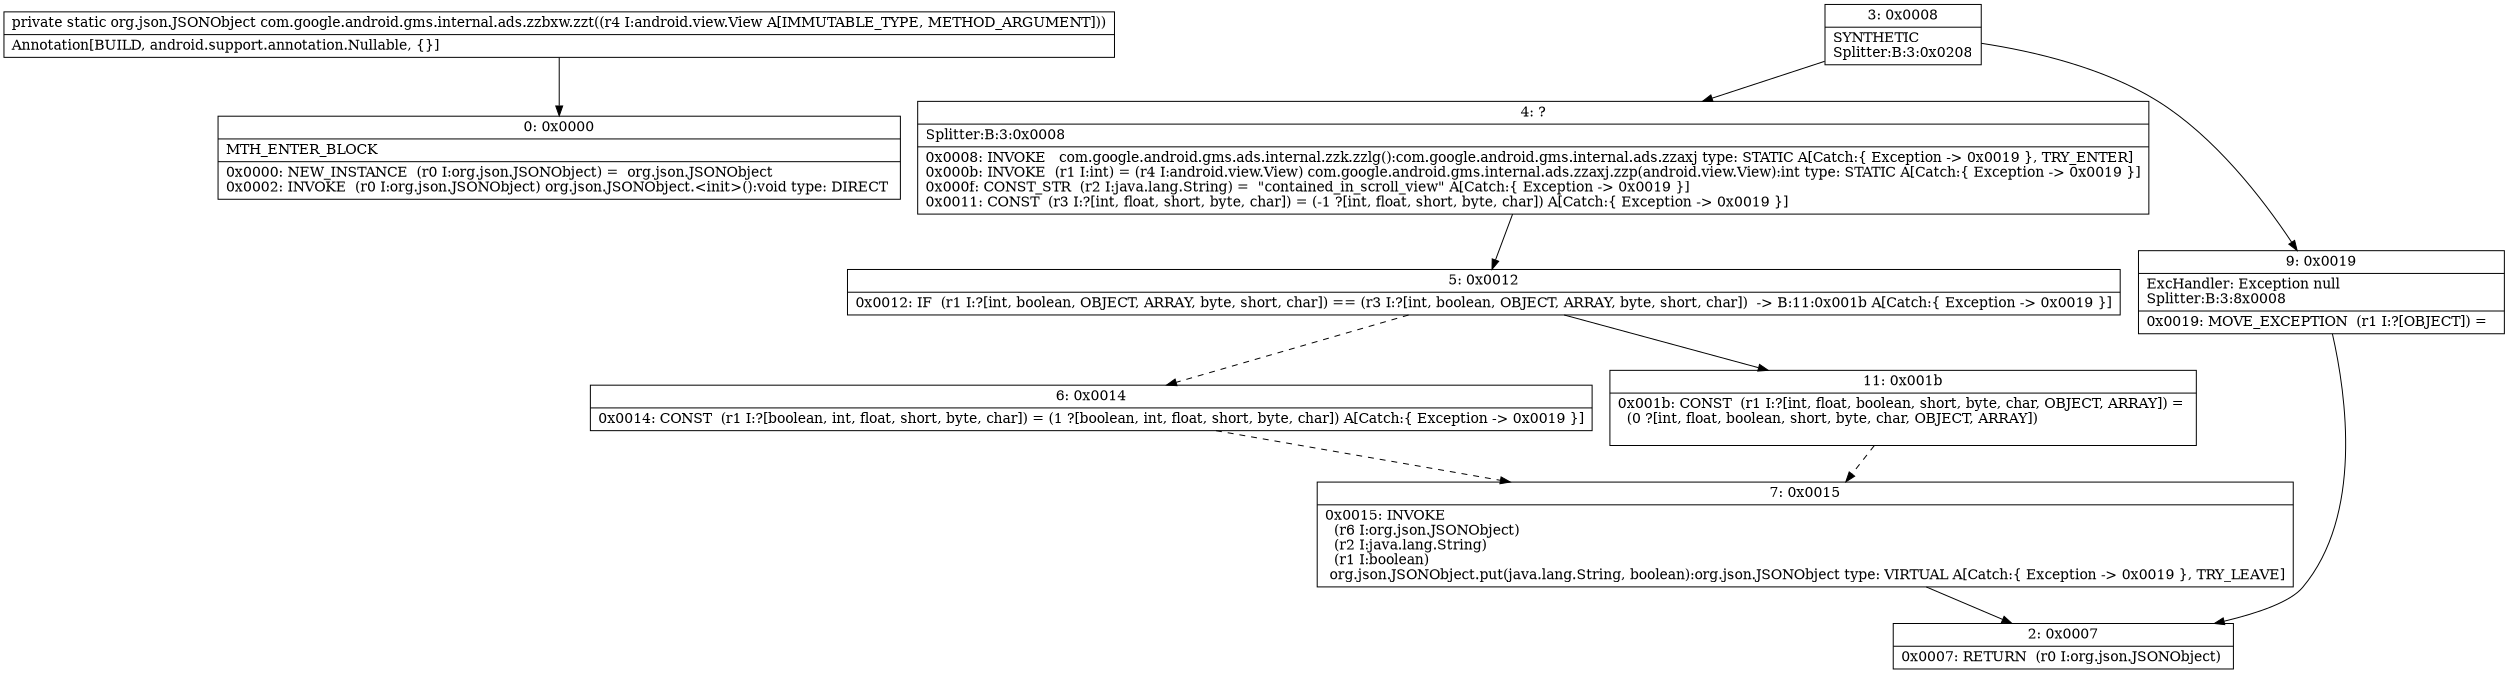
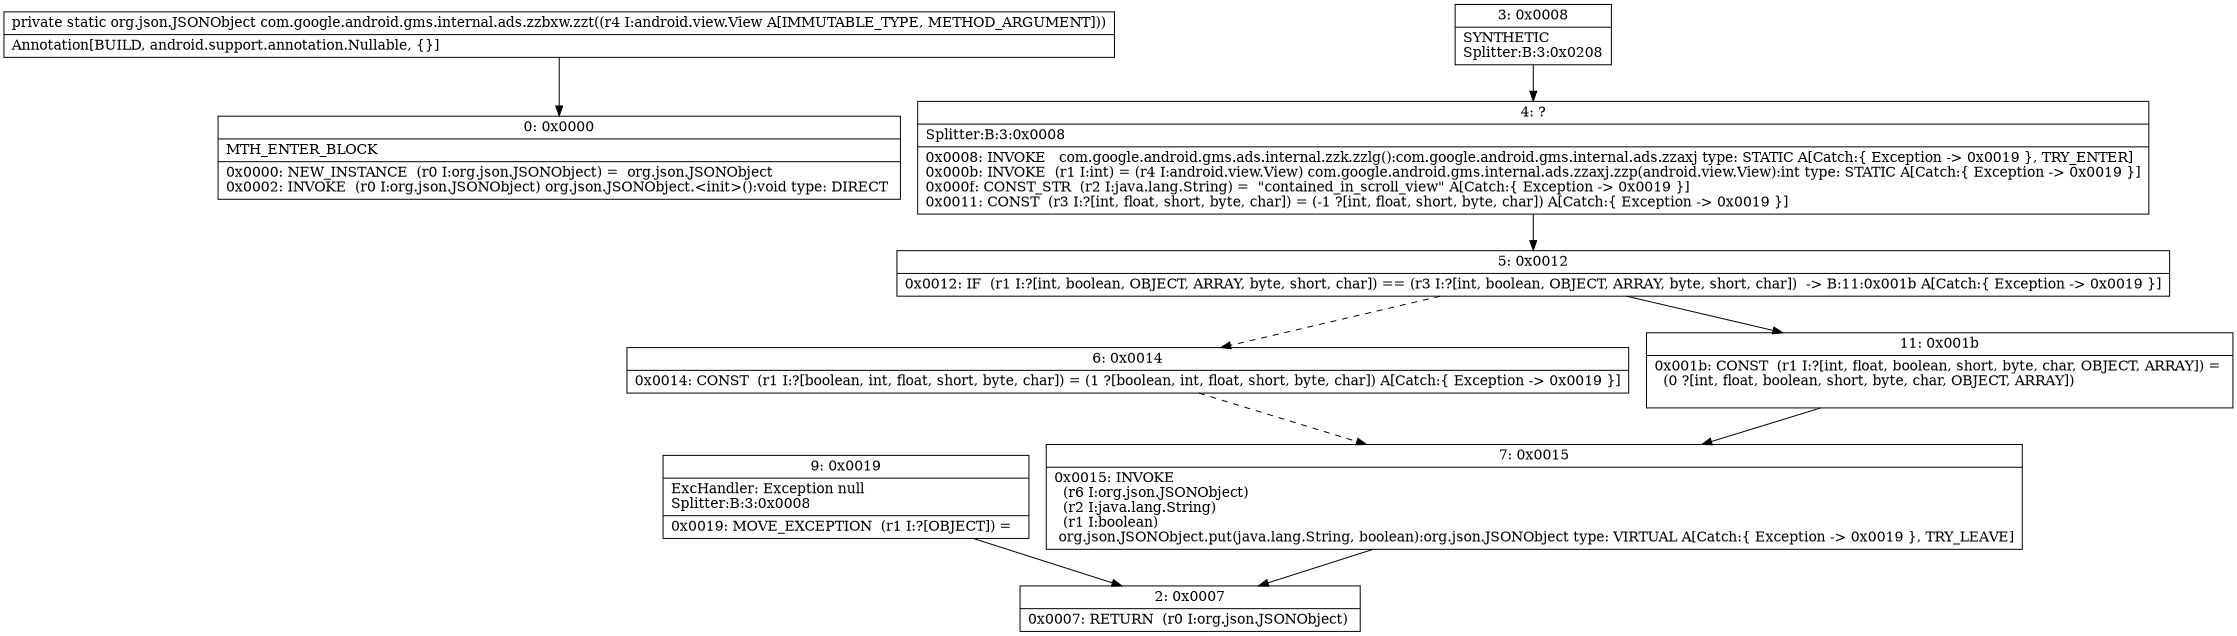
(2161, 104) -> none
(2217, 299) -> (741, 504)
(1863, 460) -> (1766, 425)
